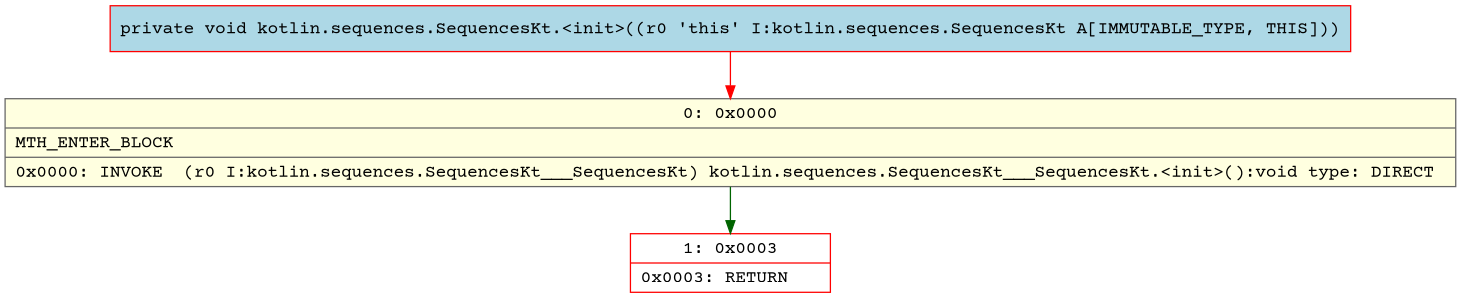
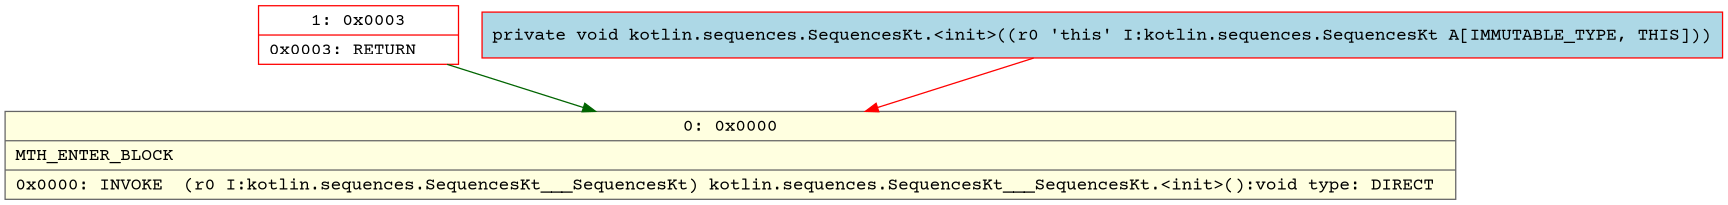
(730, 204) -> (515, 86)
